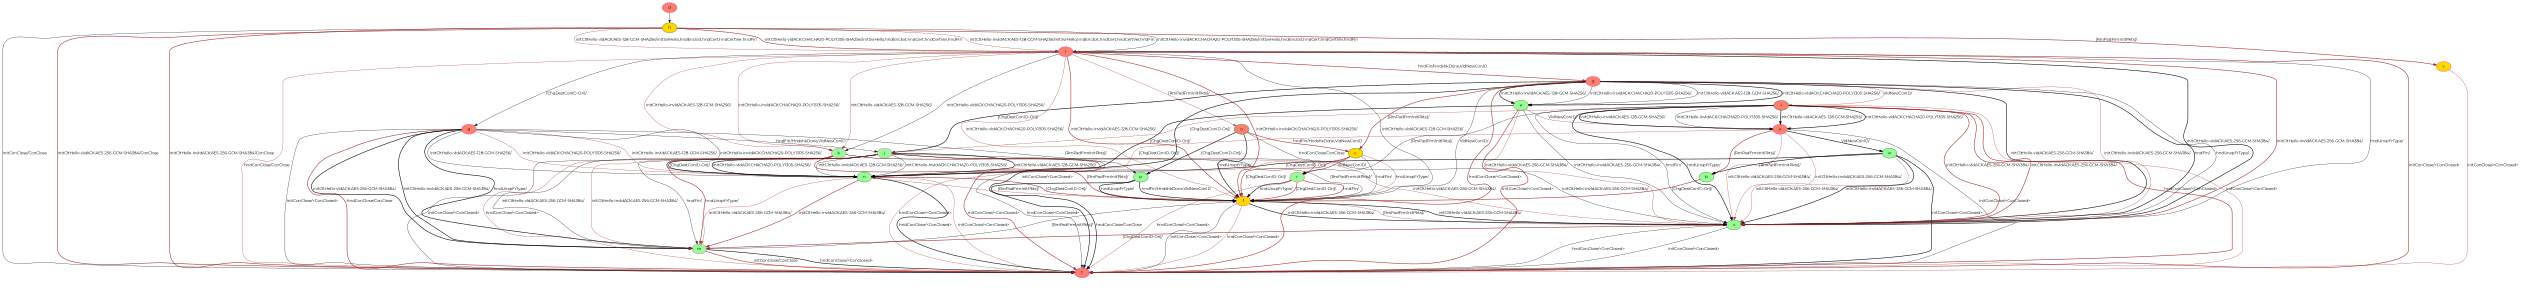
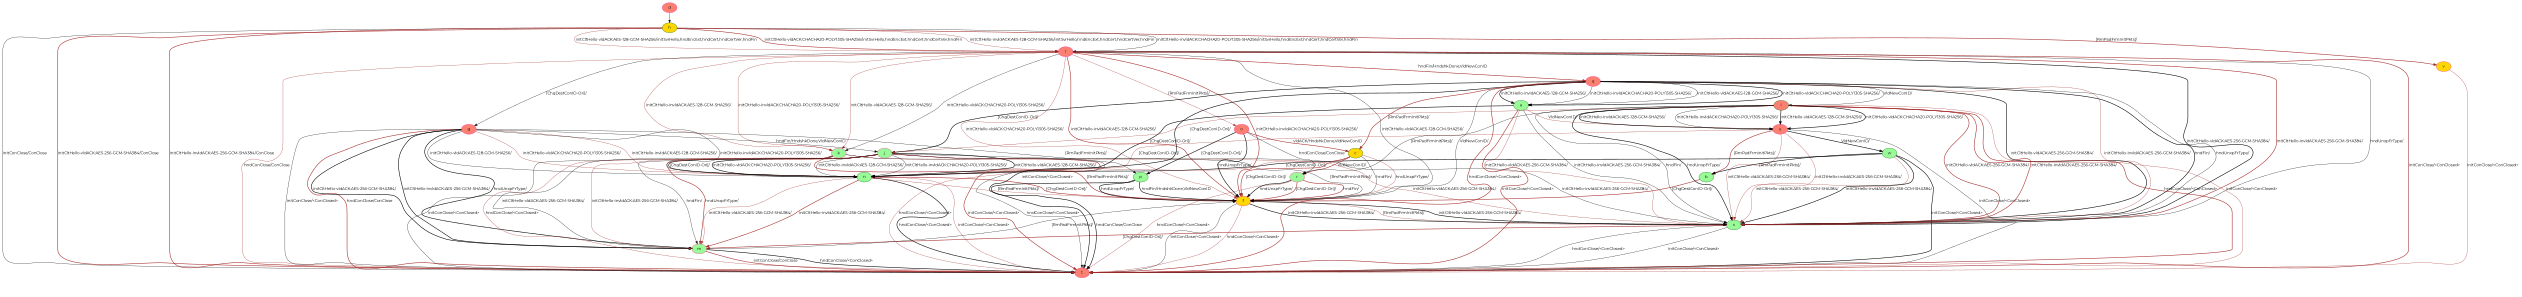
(1875, 90) -> (1875, 90)
(1242, 129) -> (1242, 129)
(1328, 141) -> (1328, 141)
